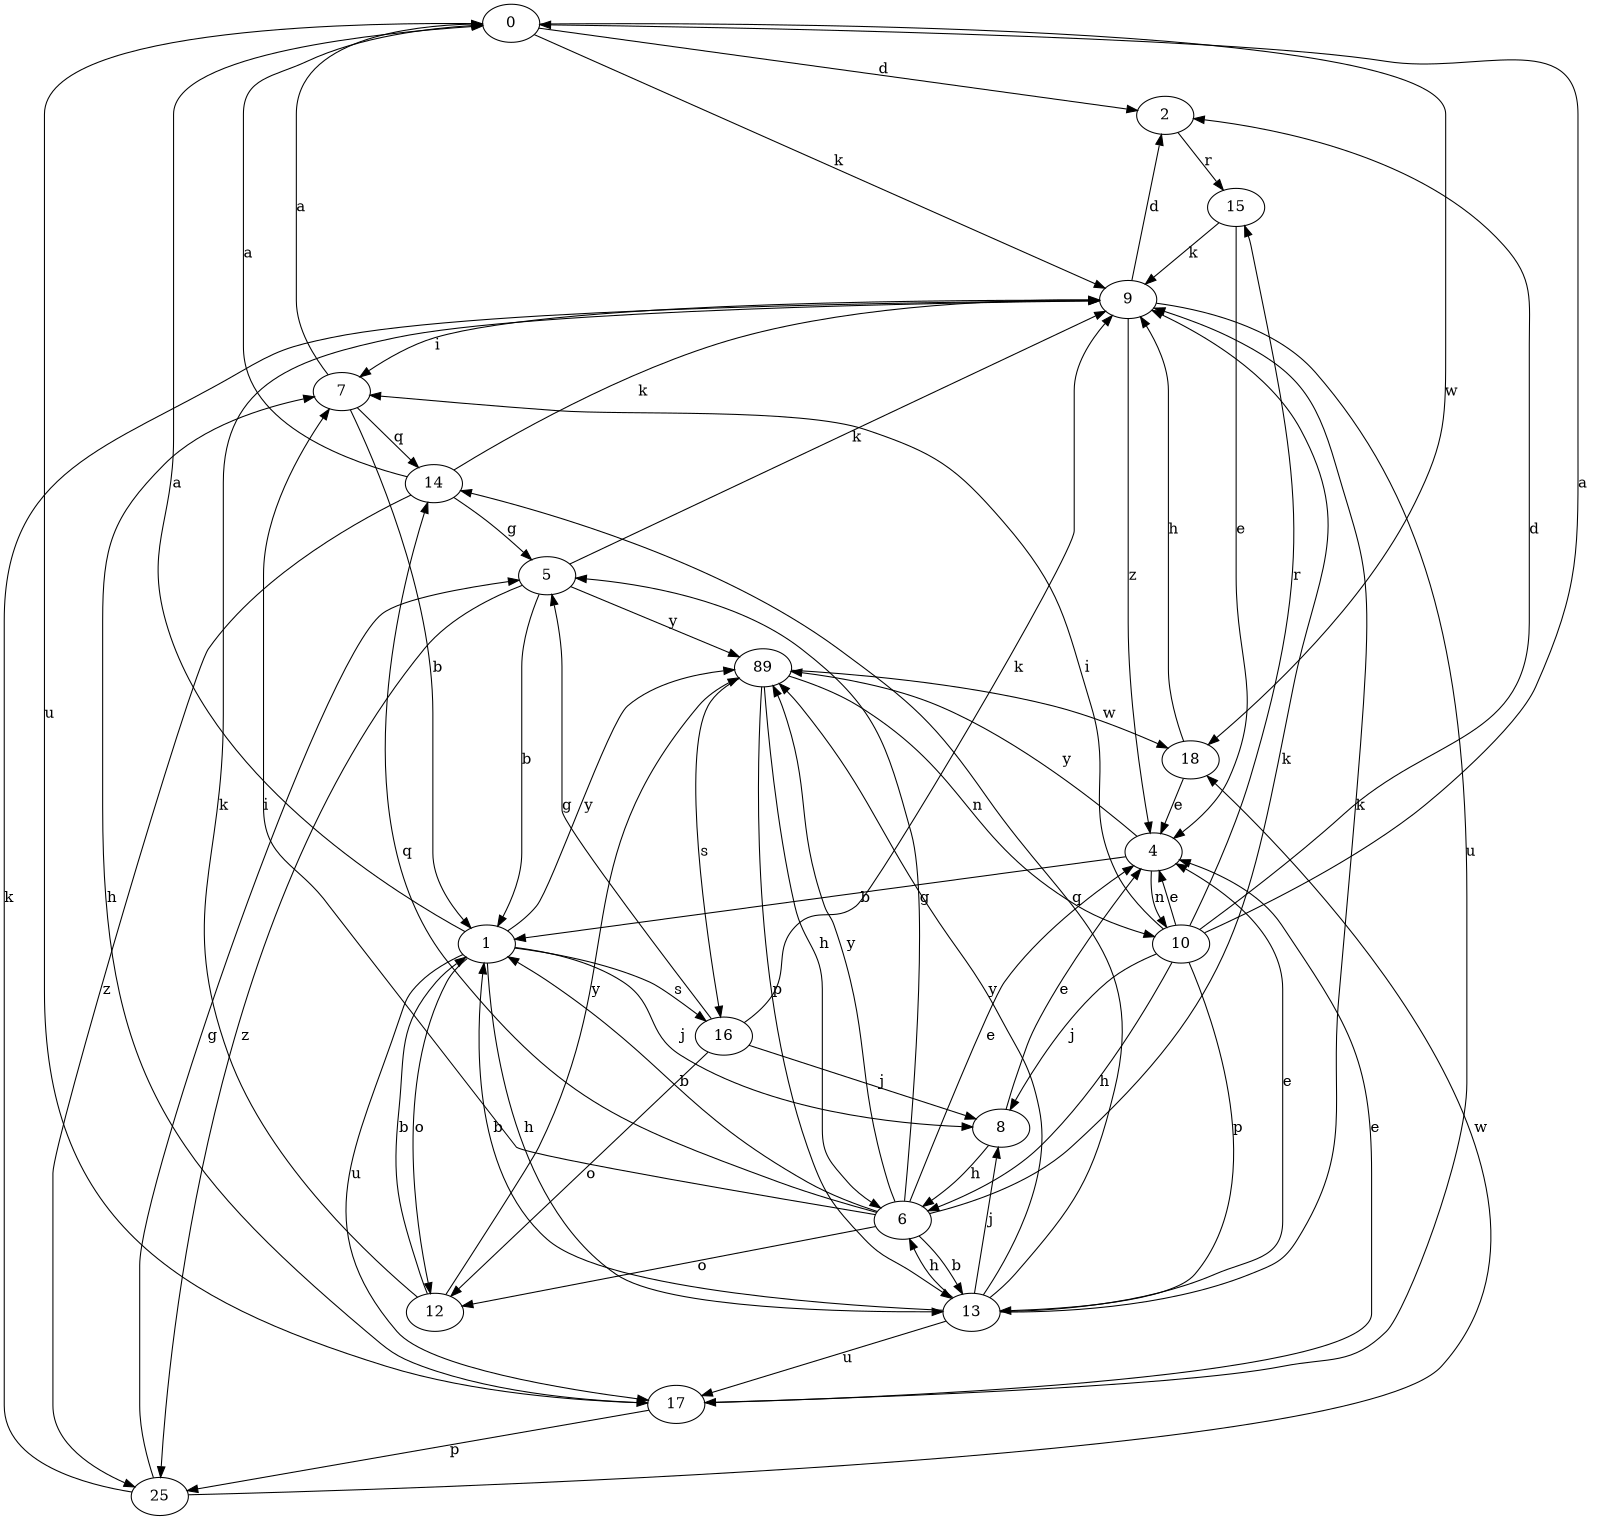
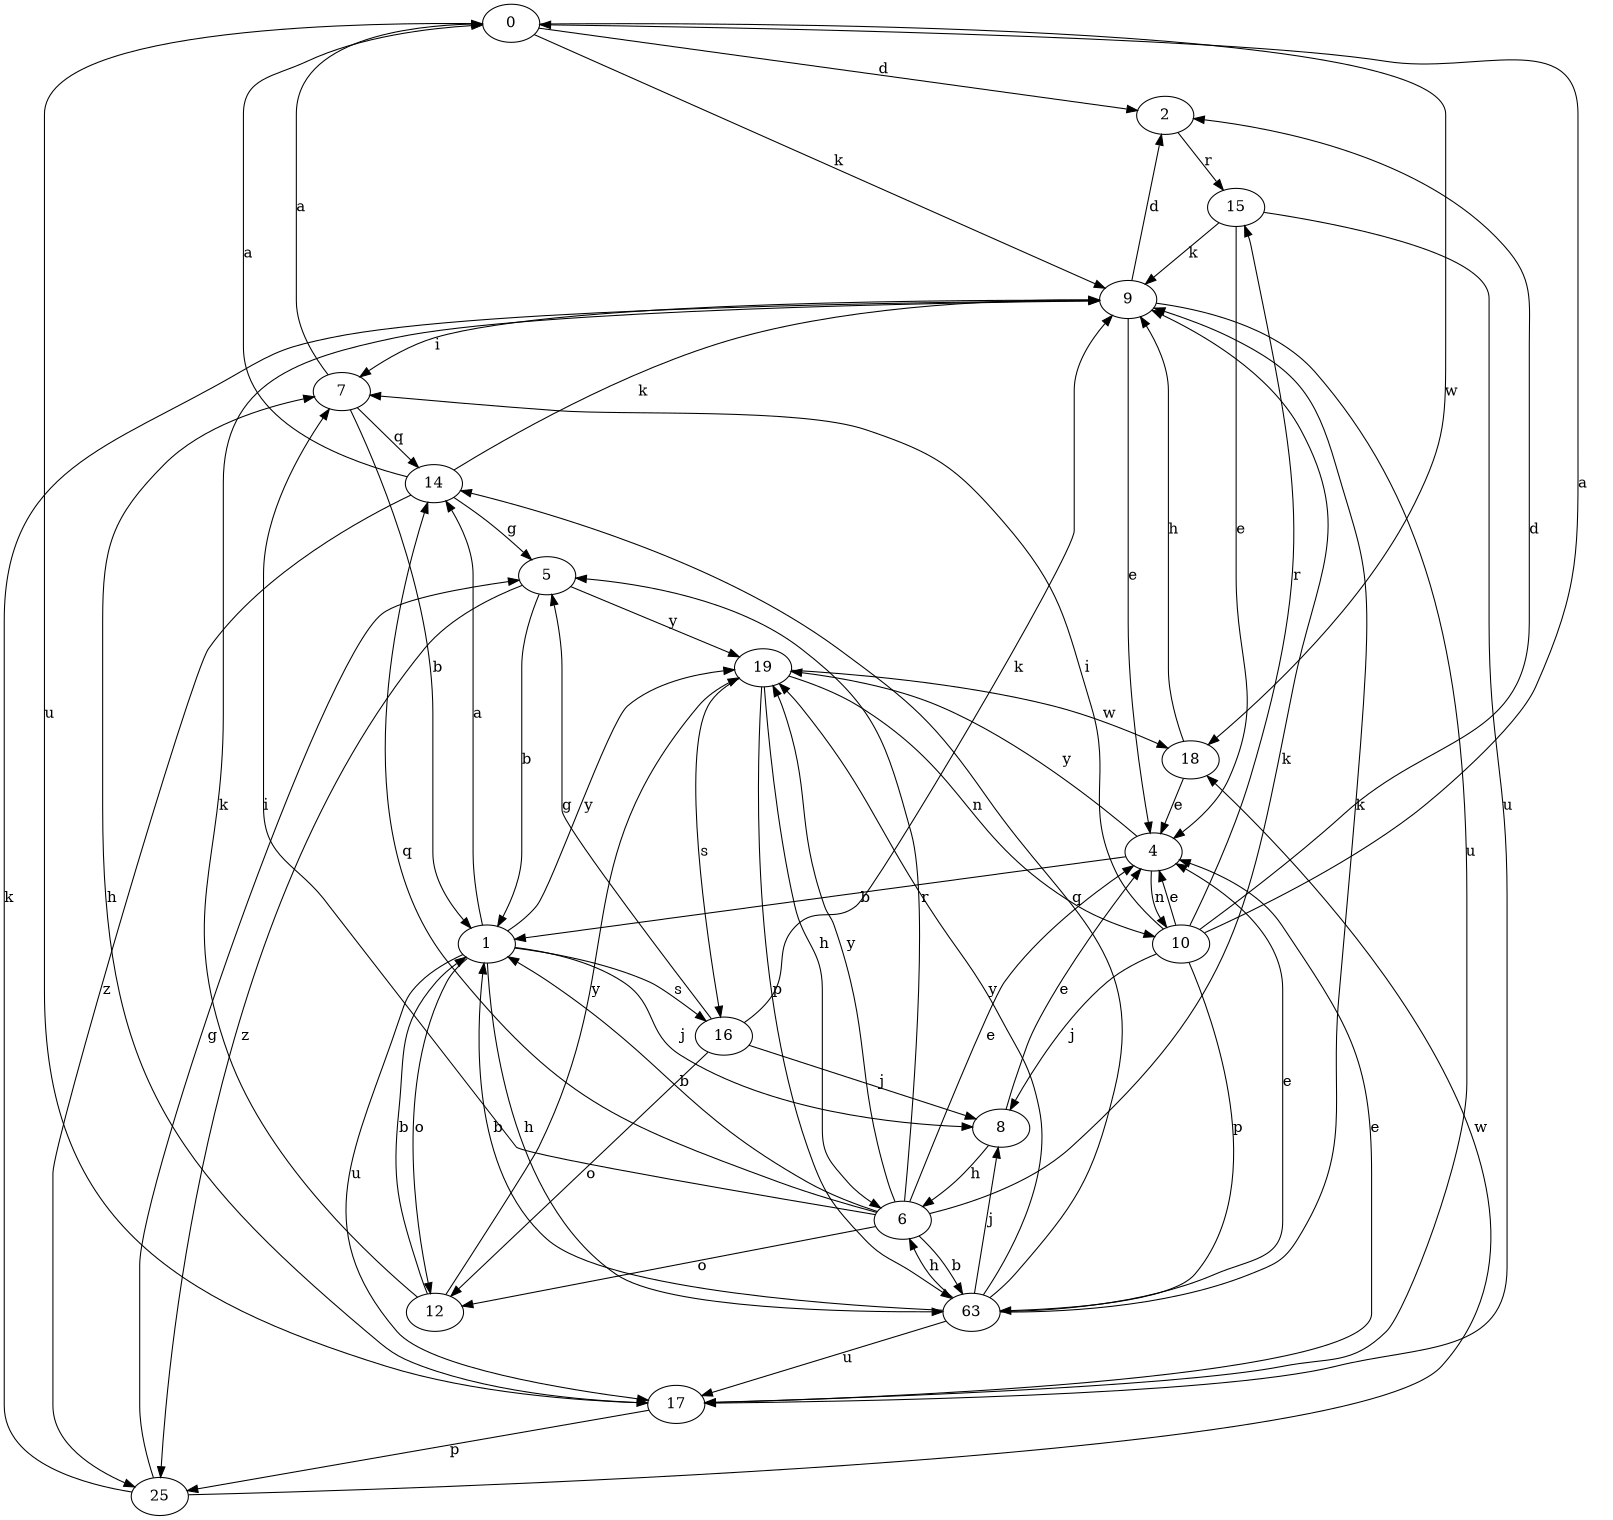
(174, 428) -> (473, 716)
(833, 440) -> none
(1133, 576) -> (1133, 576)
(763, 668) -> (763, 668)
(925, 898) -> (925, 898)
none -> (1507, 1078)
(1076, 1107) -> none
(972, 1312) -> (972, 1312)
